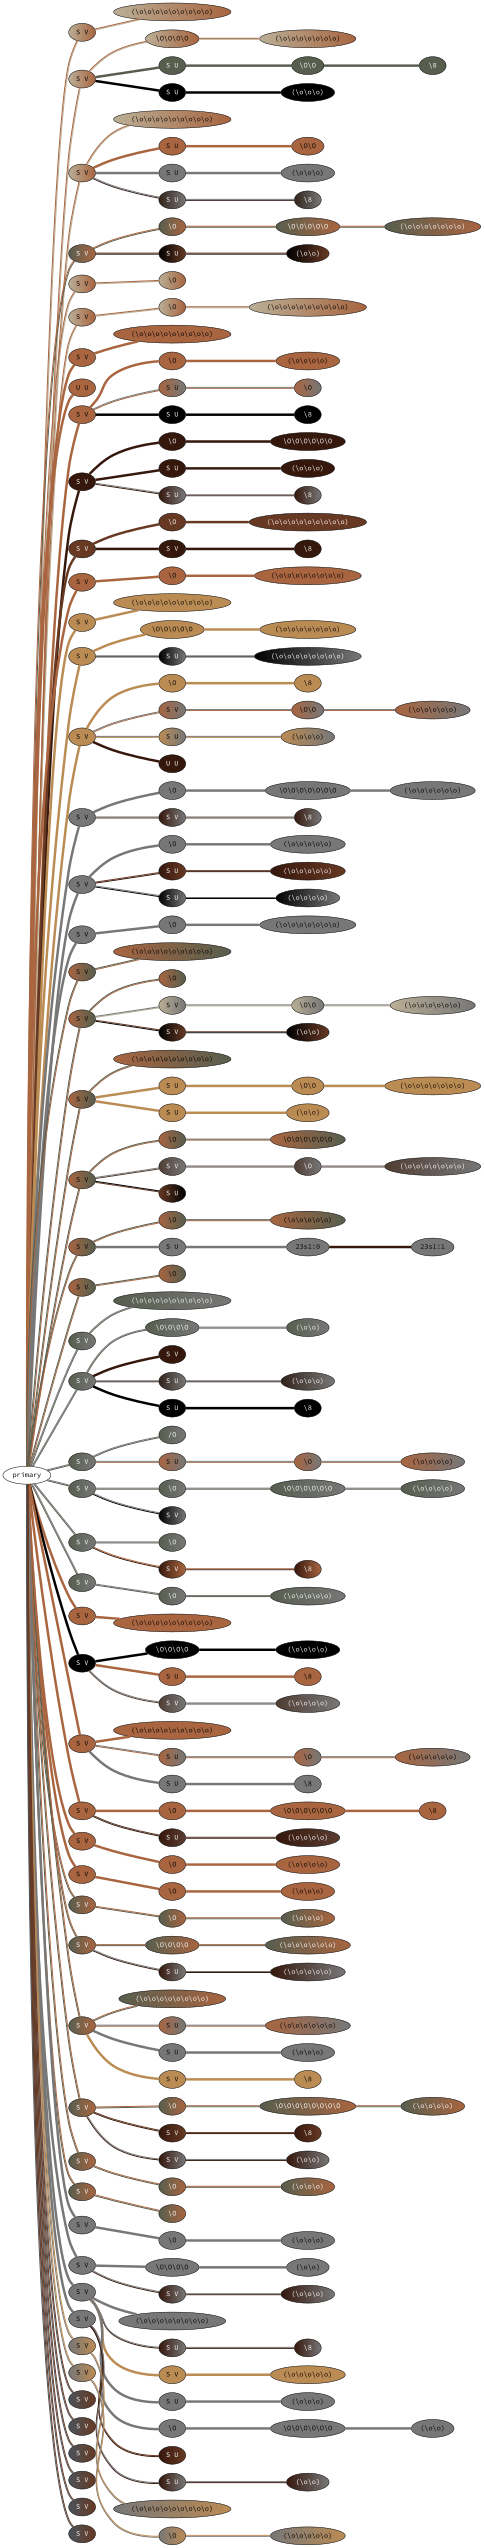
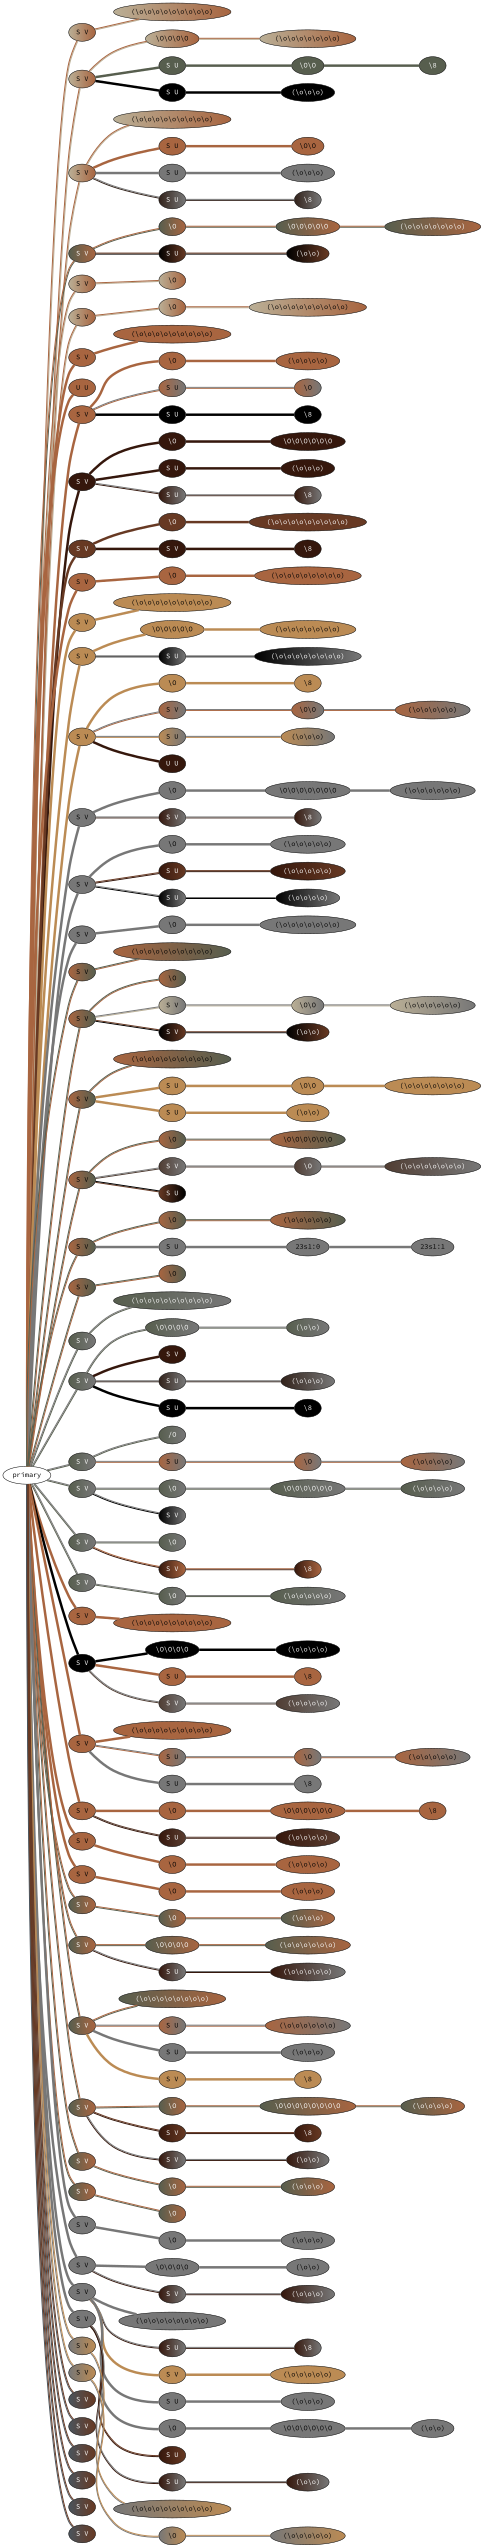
(370, 1247) -> (370, 1247)
